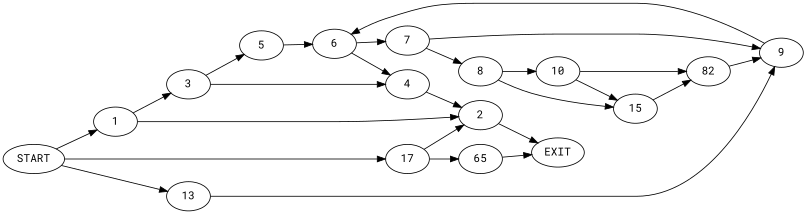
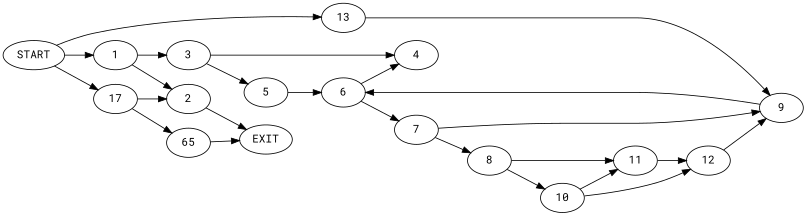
(708, 71) -> (708, 161)
(440, 98) -> none
(635, 109) -> (635, 161)
